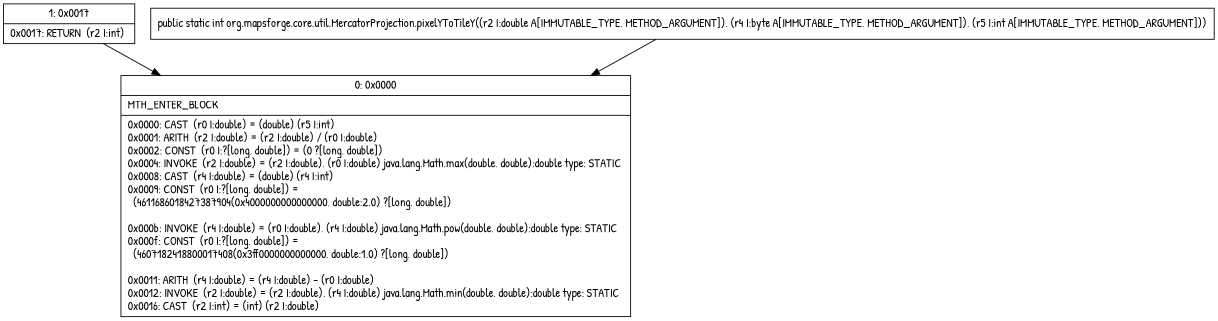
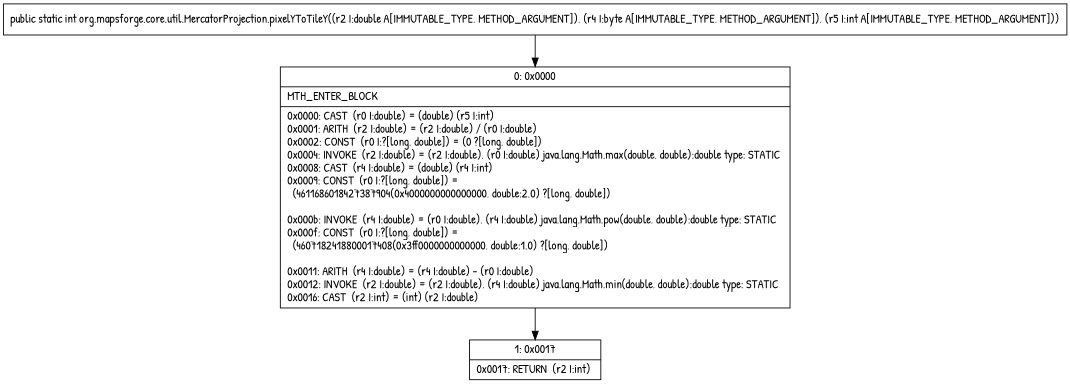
(128, 57) -> (535, 320)
